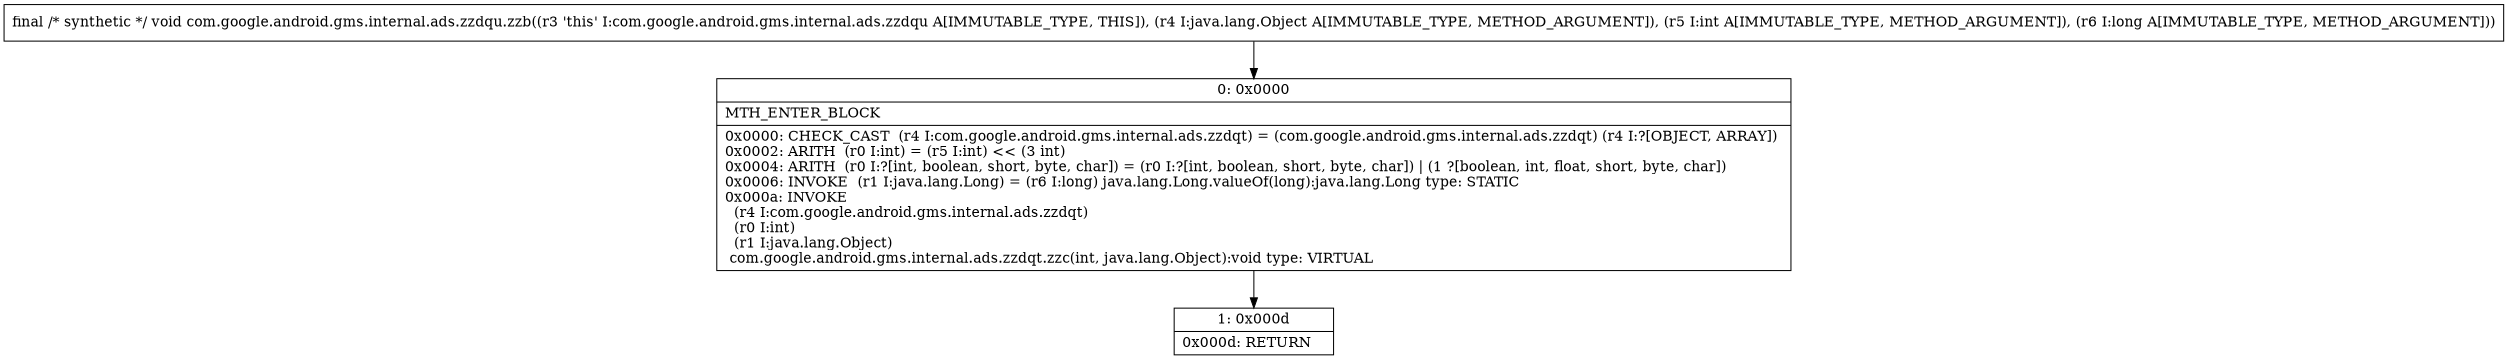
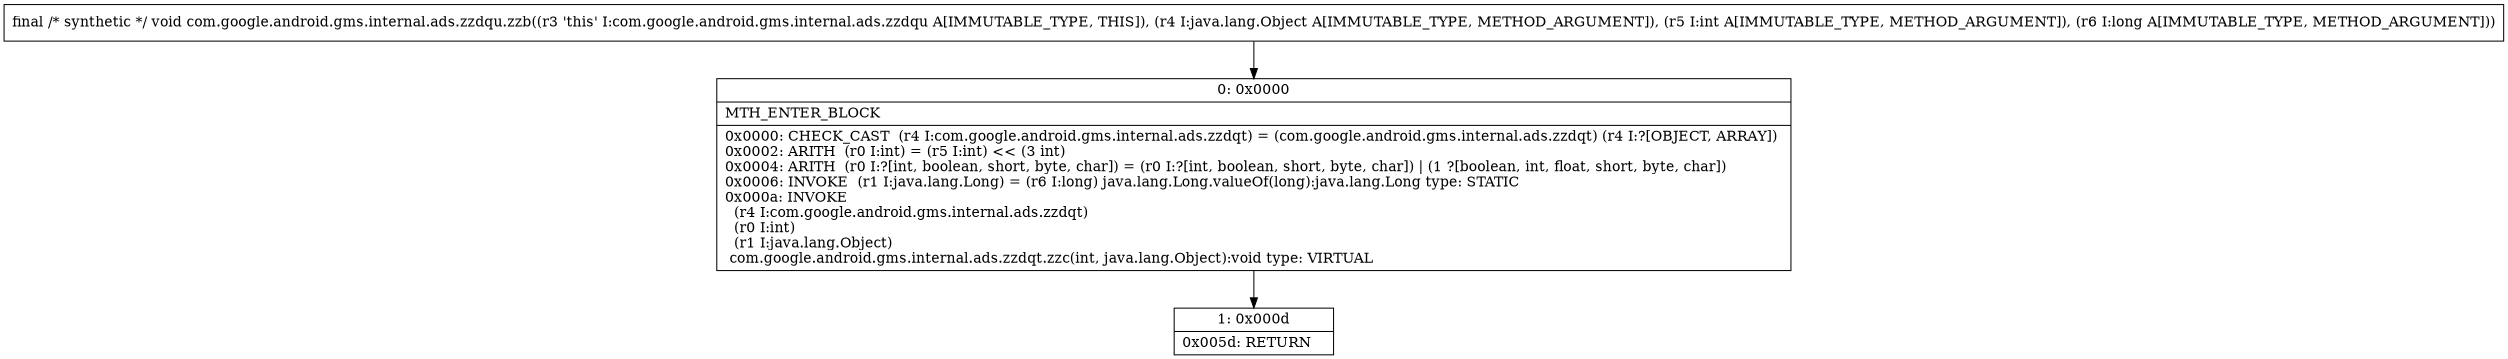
(1254, 343) -> (1254, 343)
